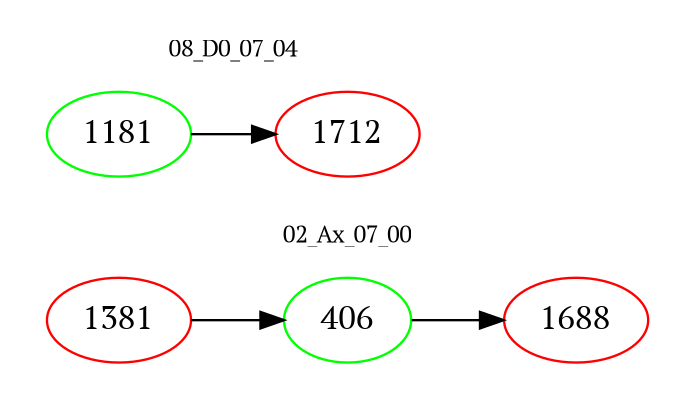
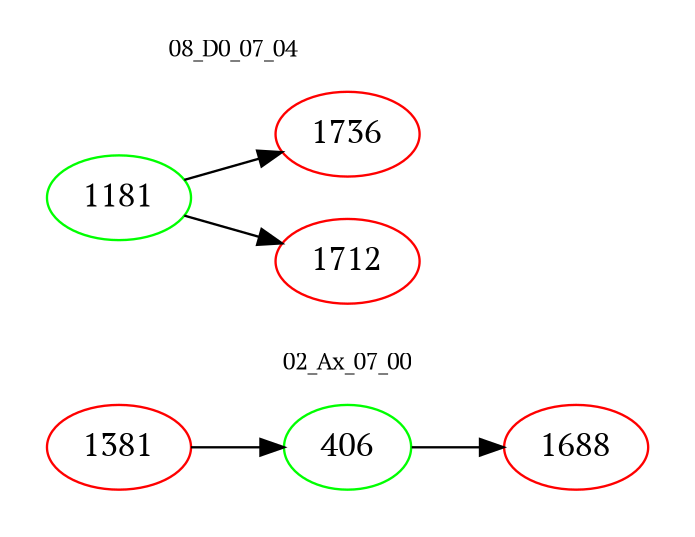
none -> (348, 134)
